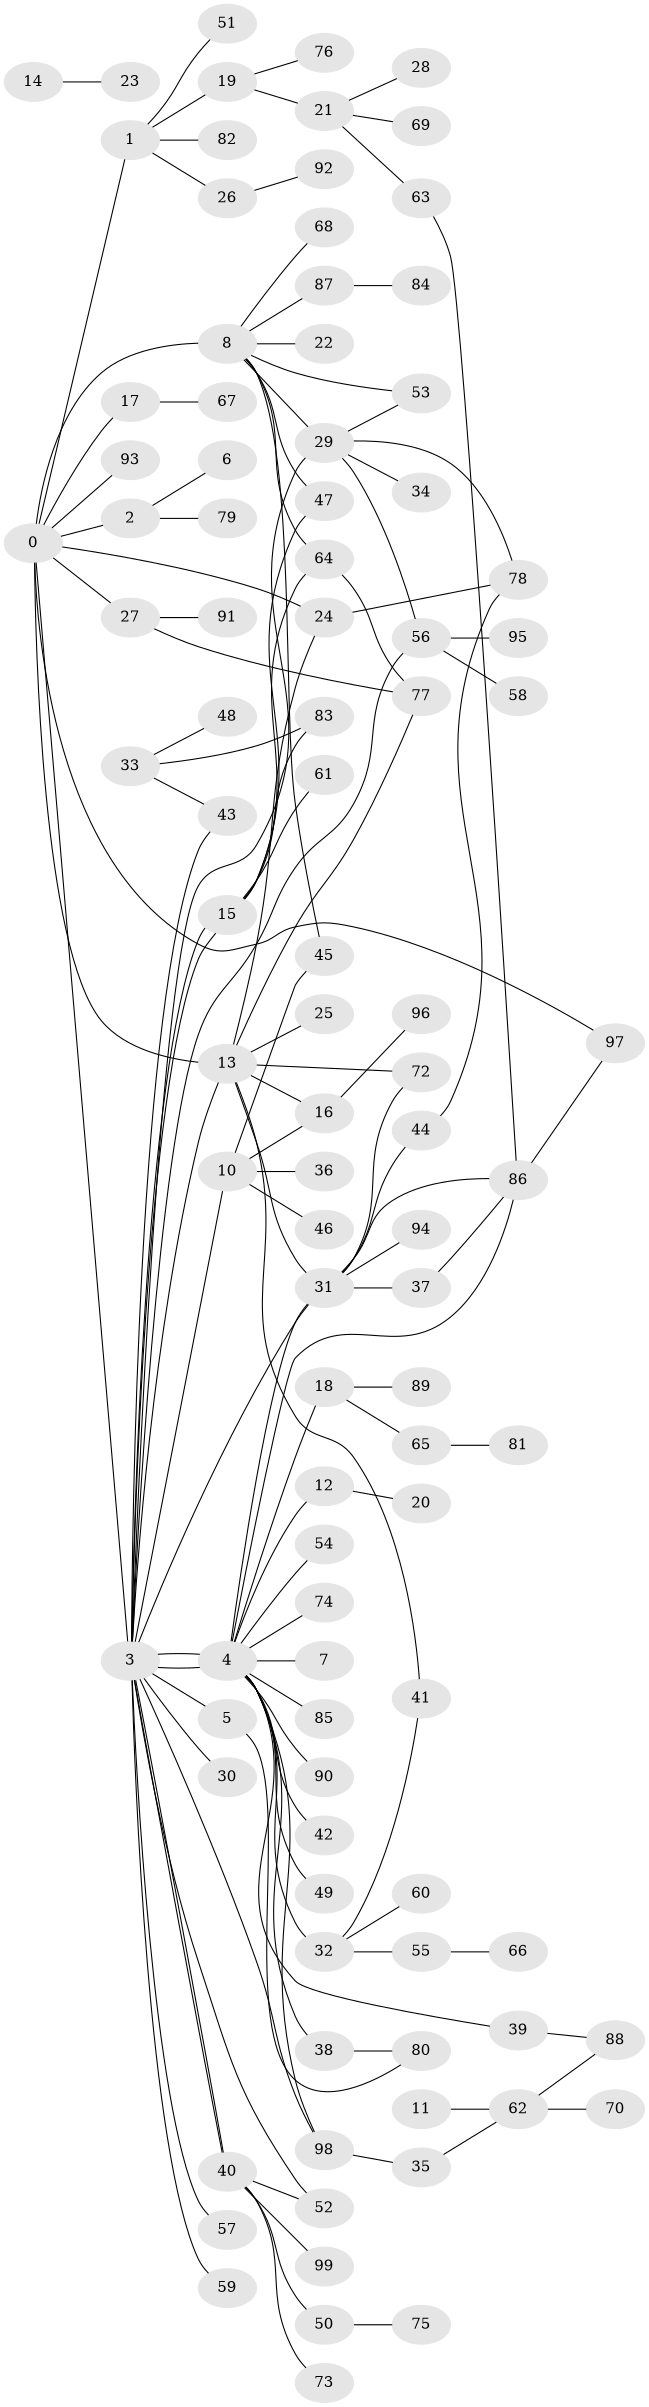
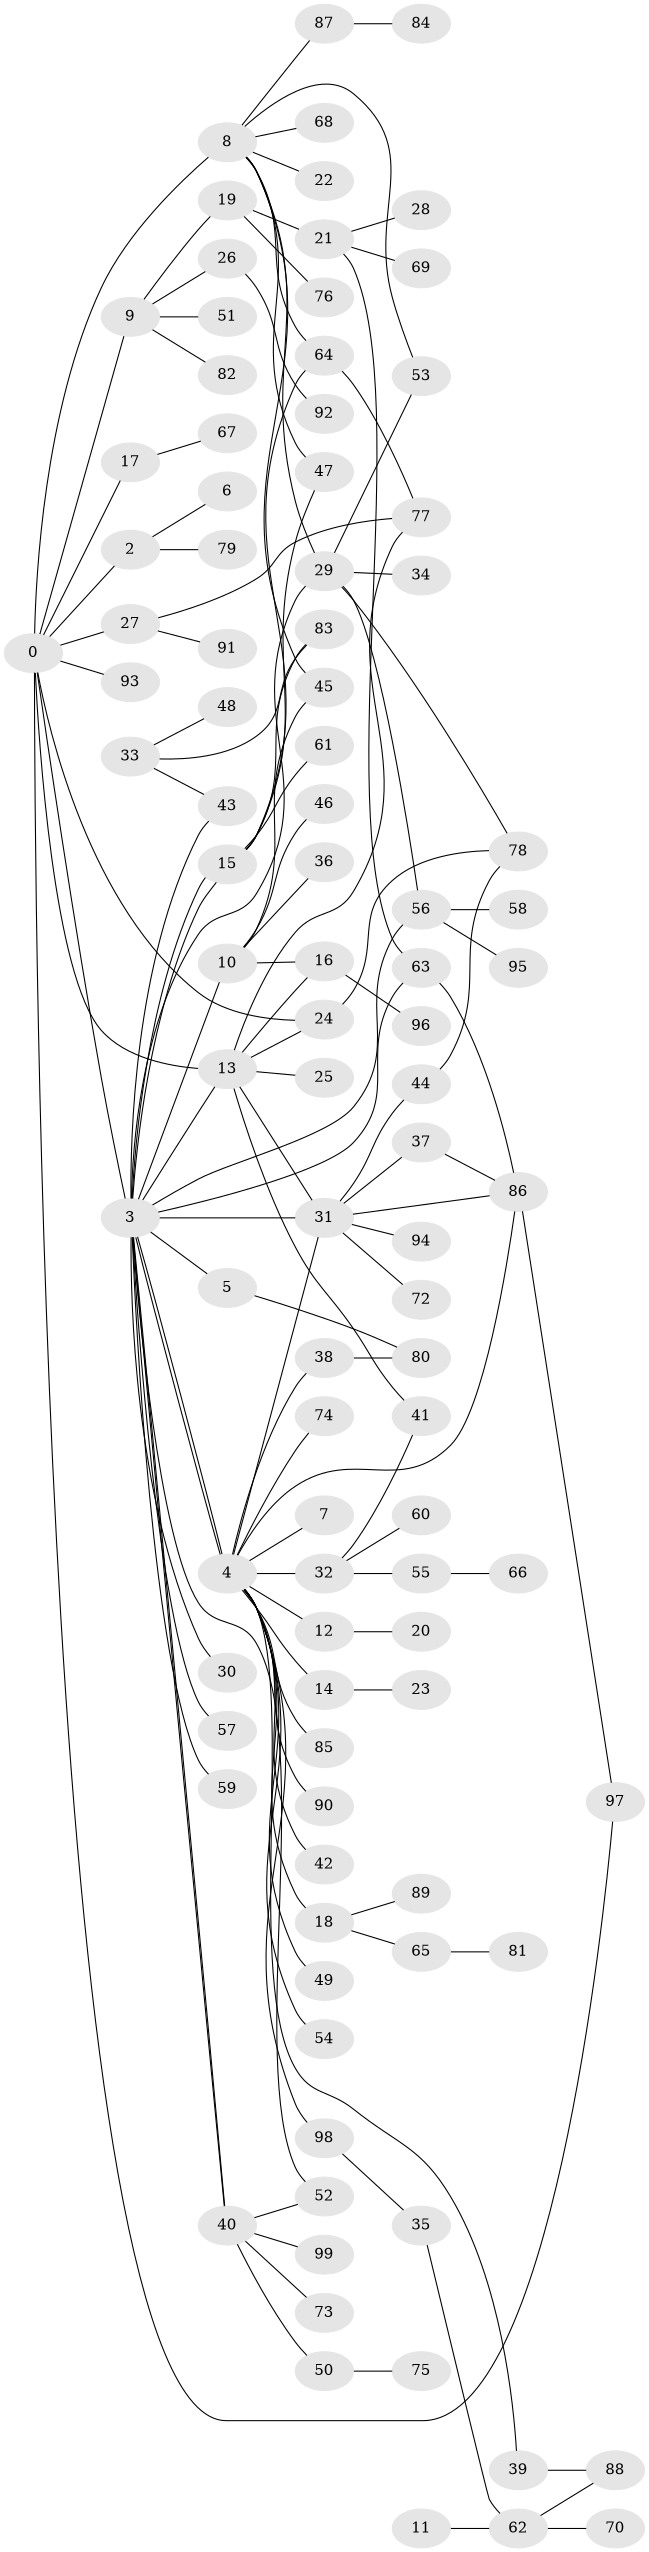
(130, 140) -> (130, 317)
(325, 1068) -> none
none -> (276, 1635)
(235, 1903) -> (339, 1154)
